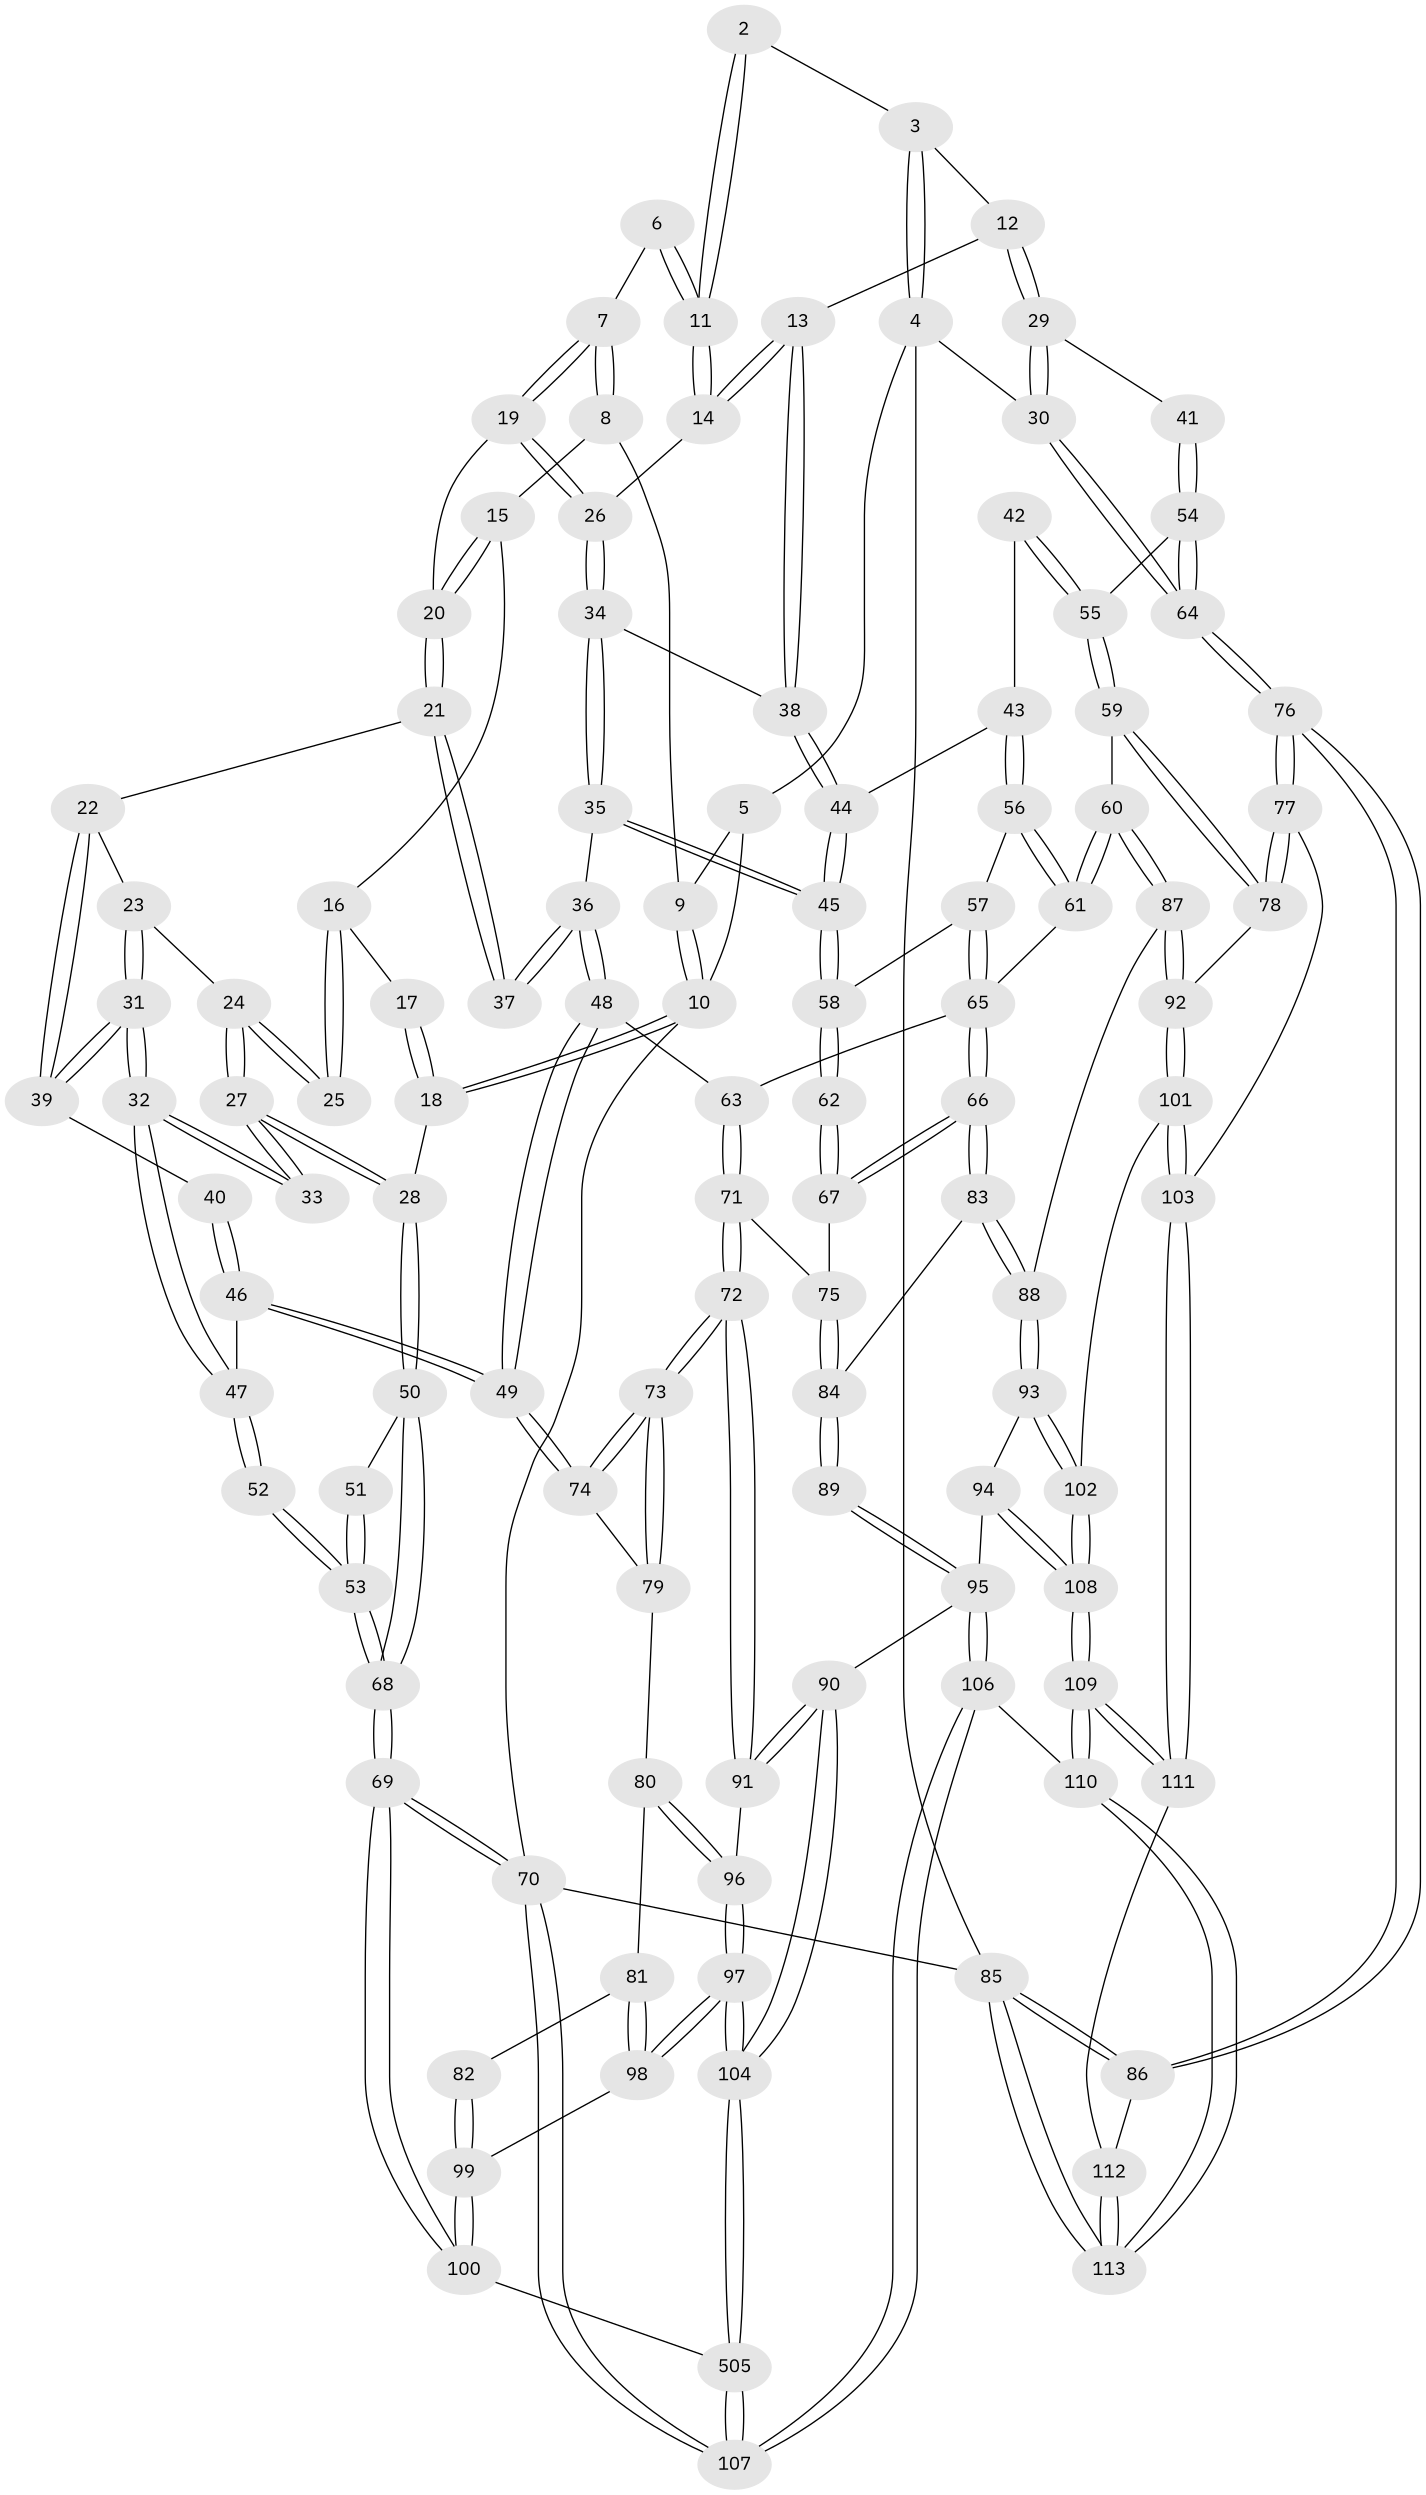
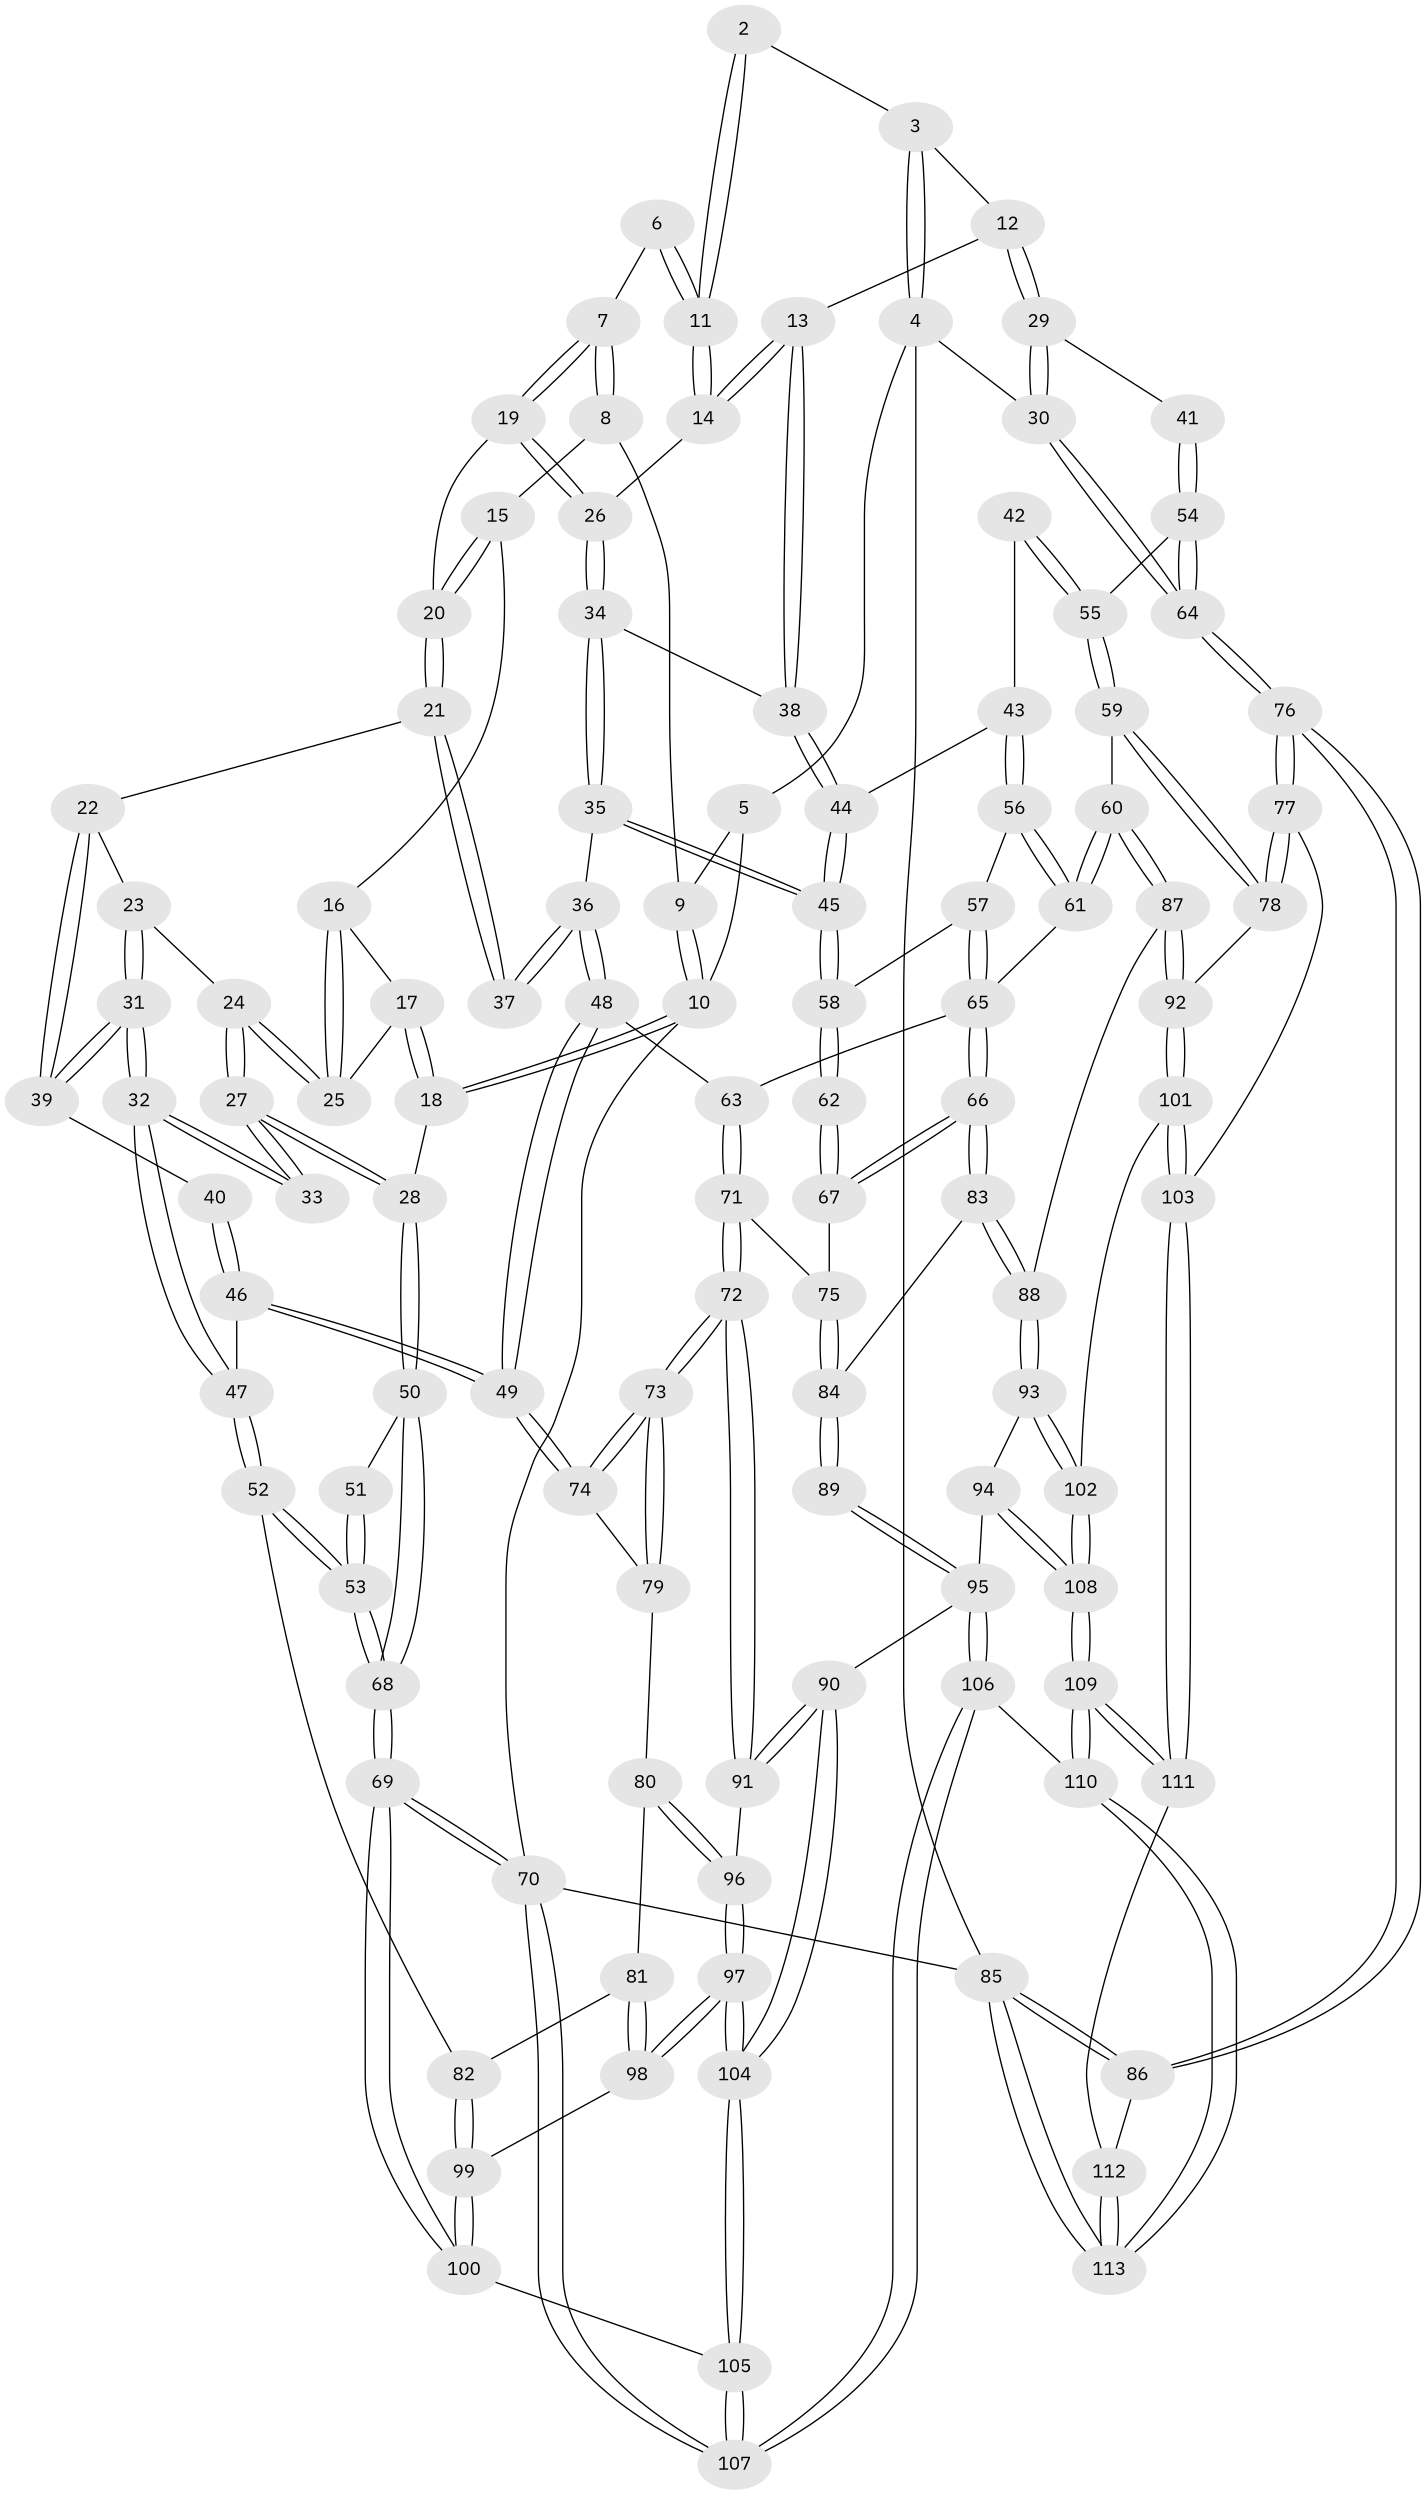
none -> (371, 1052)
none -> (329, 1793)
(735, 2367) -> (735, 2367)
